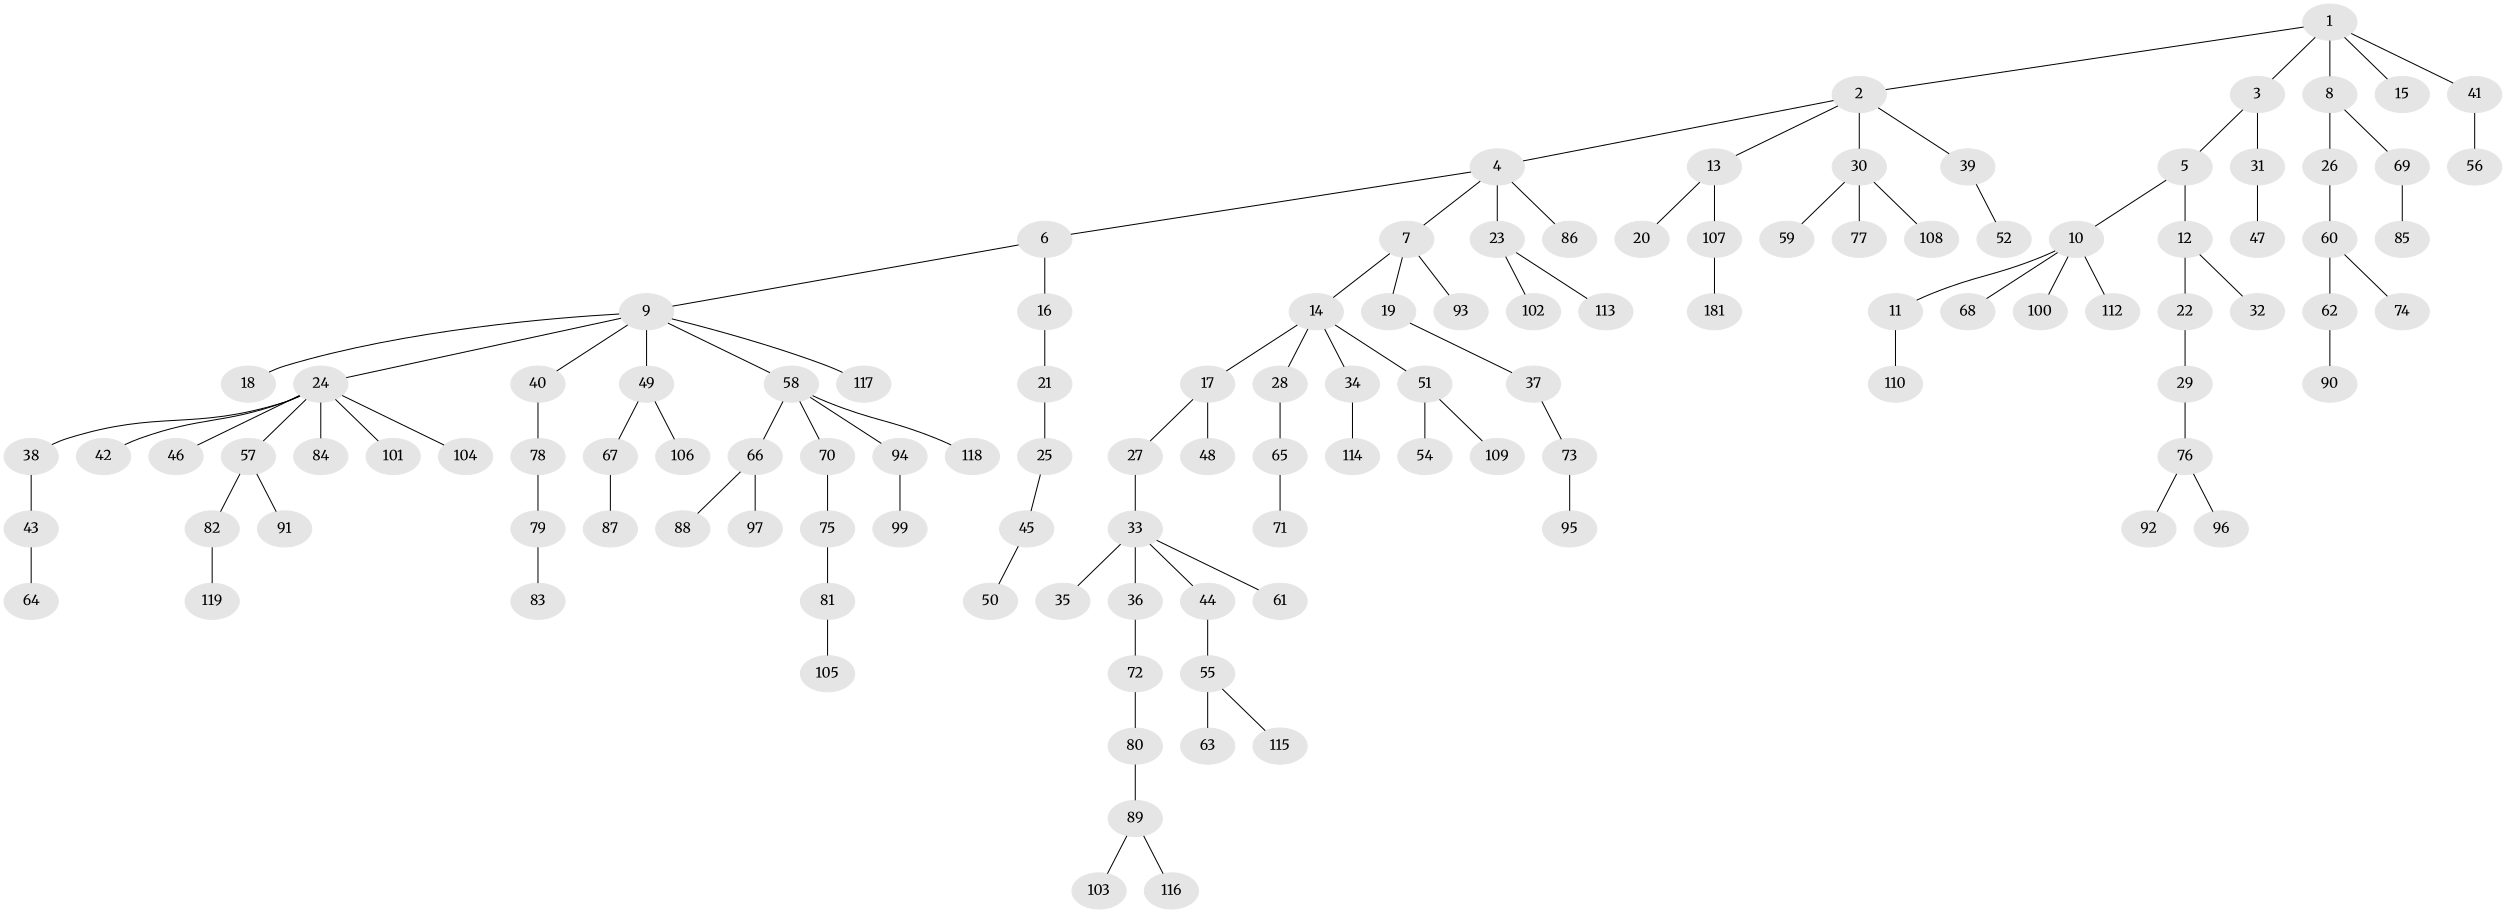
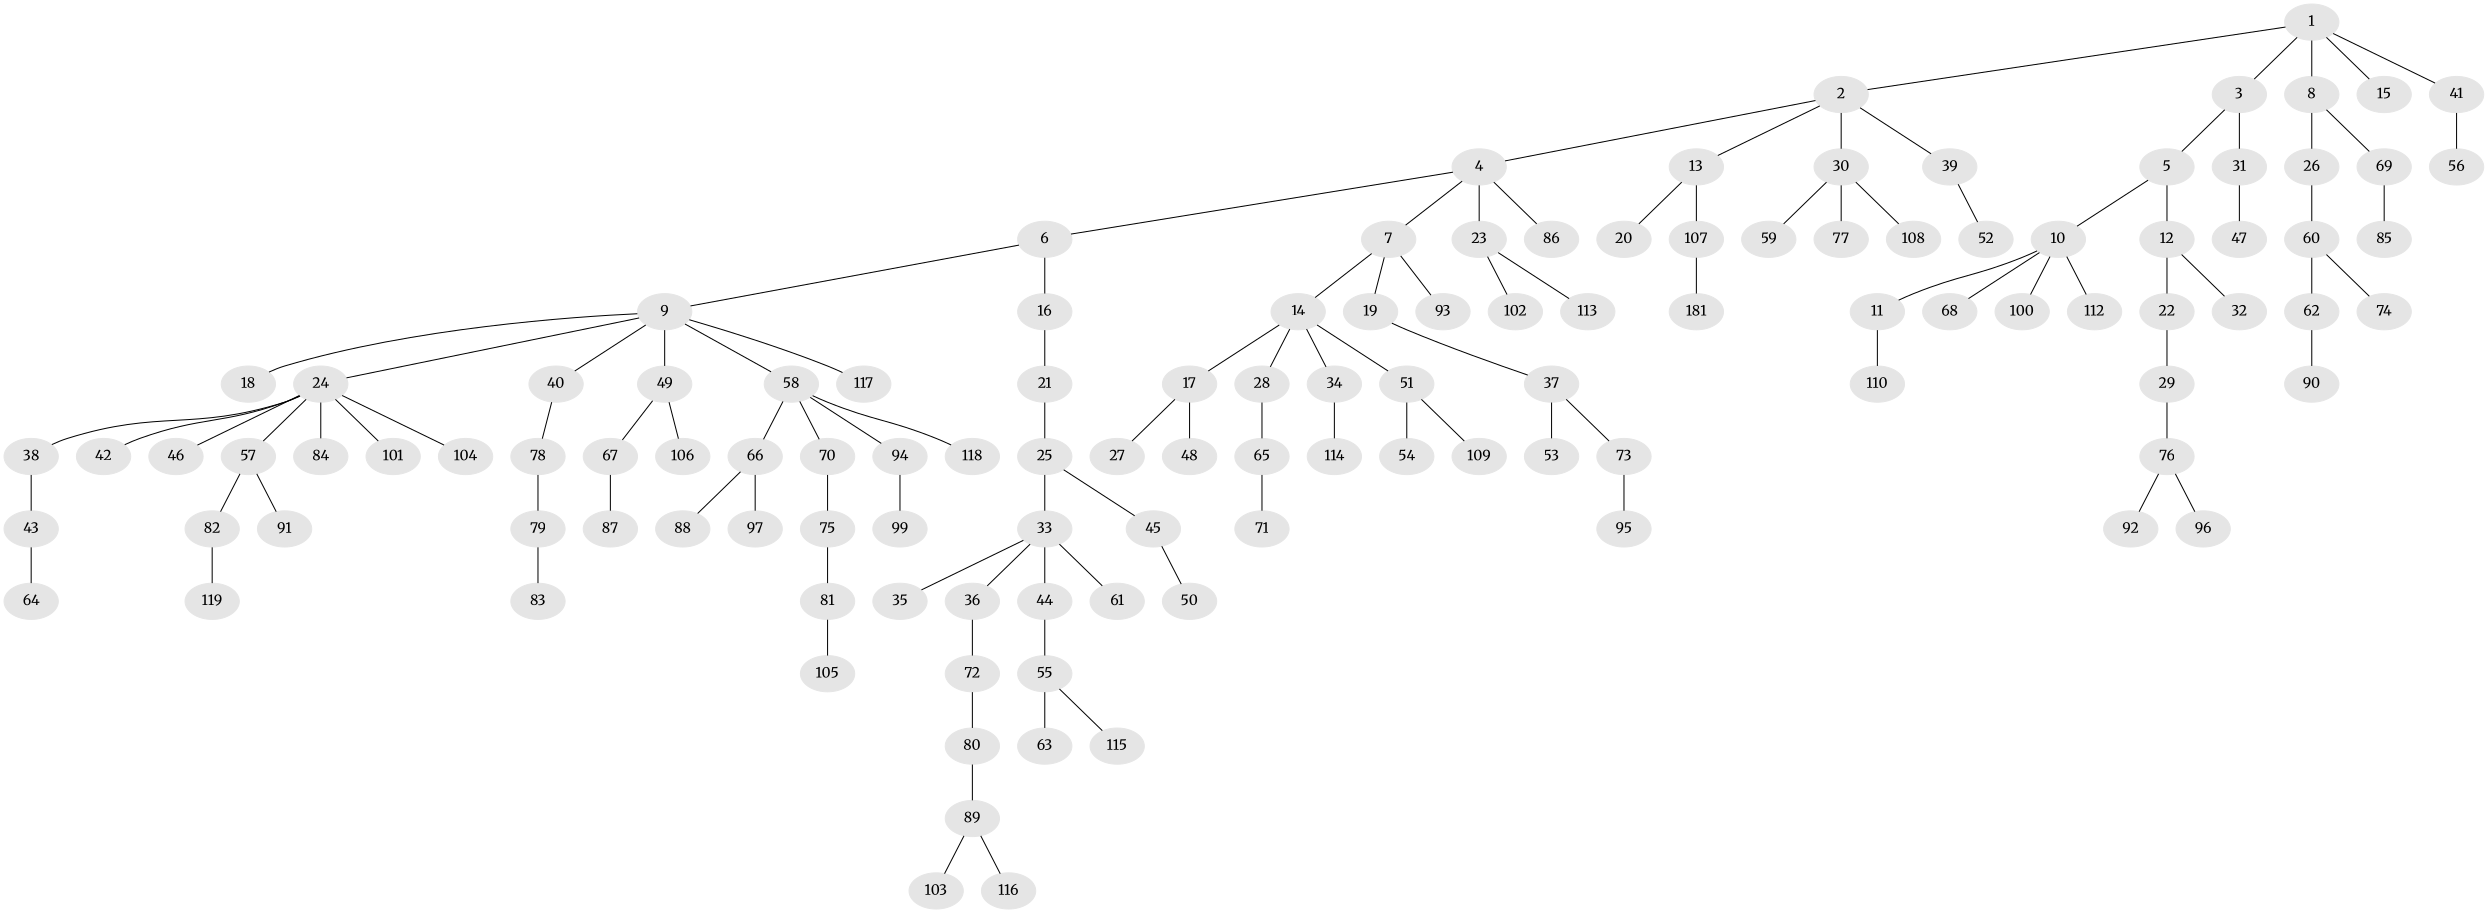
none -> (1552, 457)
(1135, 493) -> (1045, 493)
